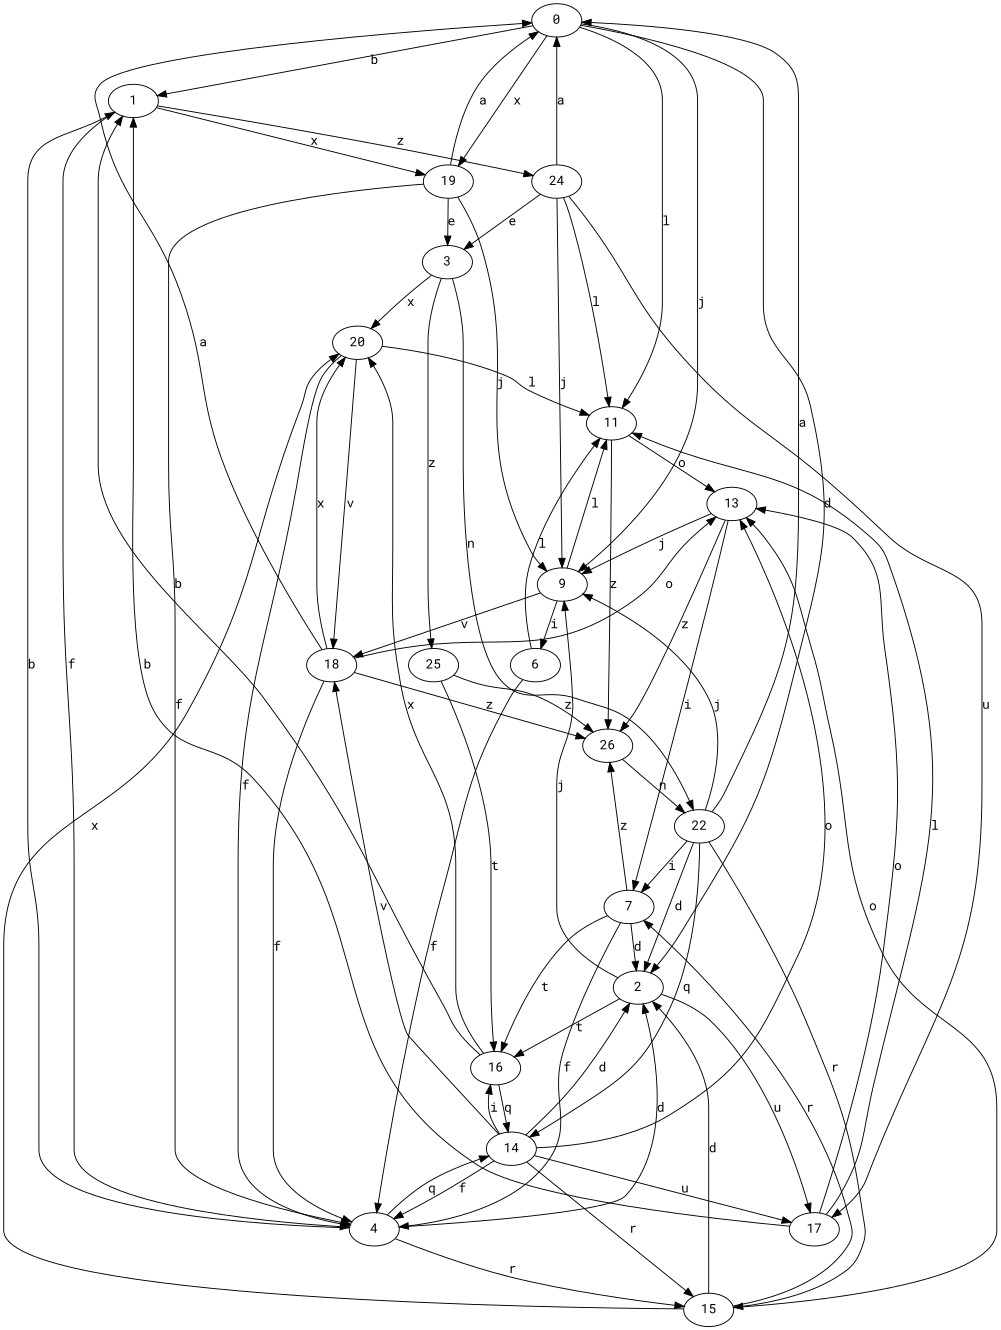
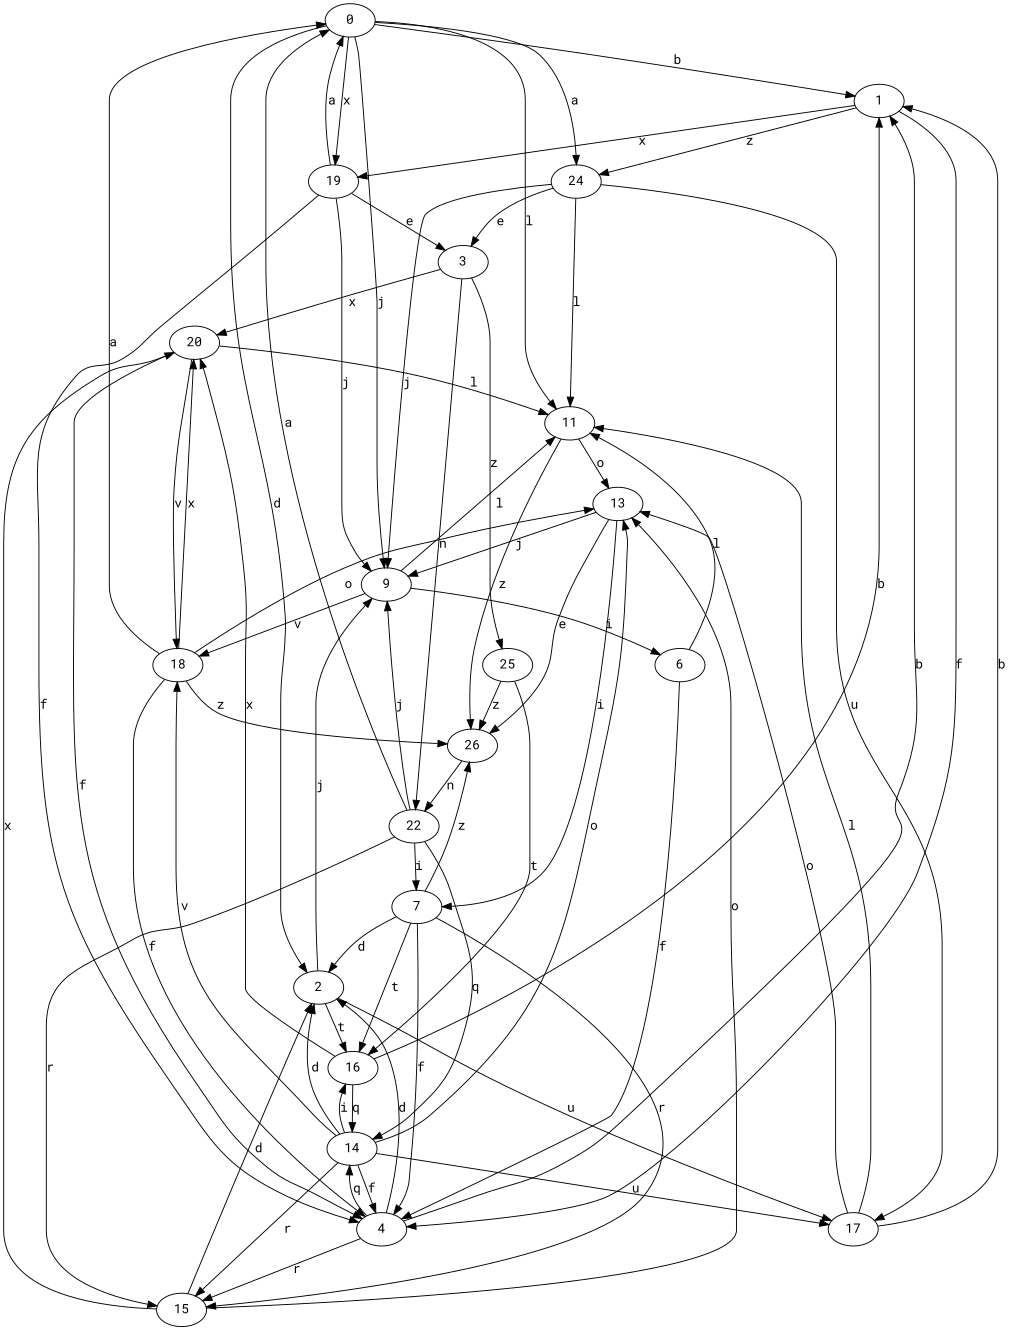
(557, 106) -> (538, 53)
(685, 625) -> (563, 625)
(671, 903) -> none
(813, 1127) -> (620, 1215)
